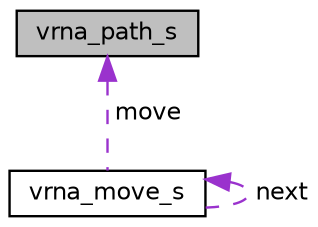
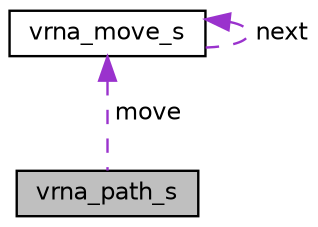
(108, 126) -> (108, 126)
